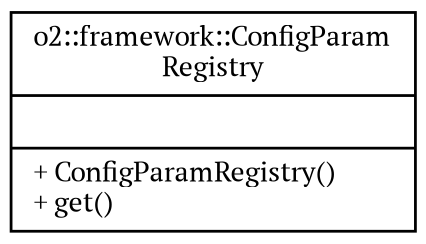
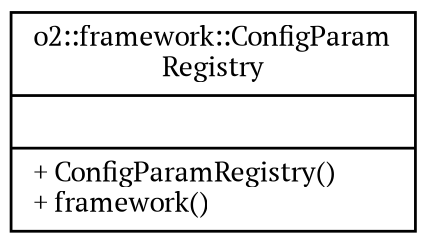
(75, 204) -> (122, 204)
